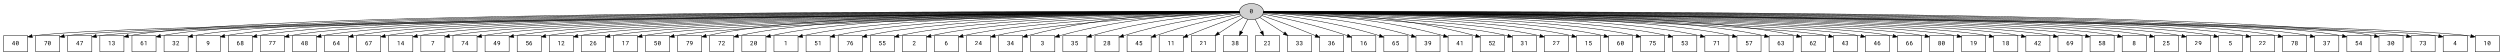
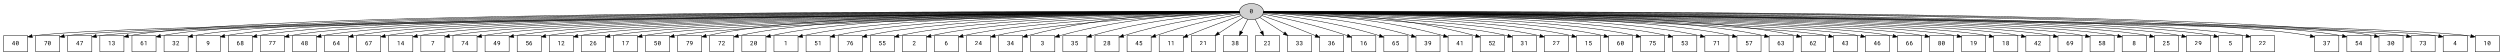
(2295, 44) -> none
